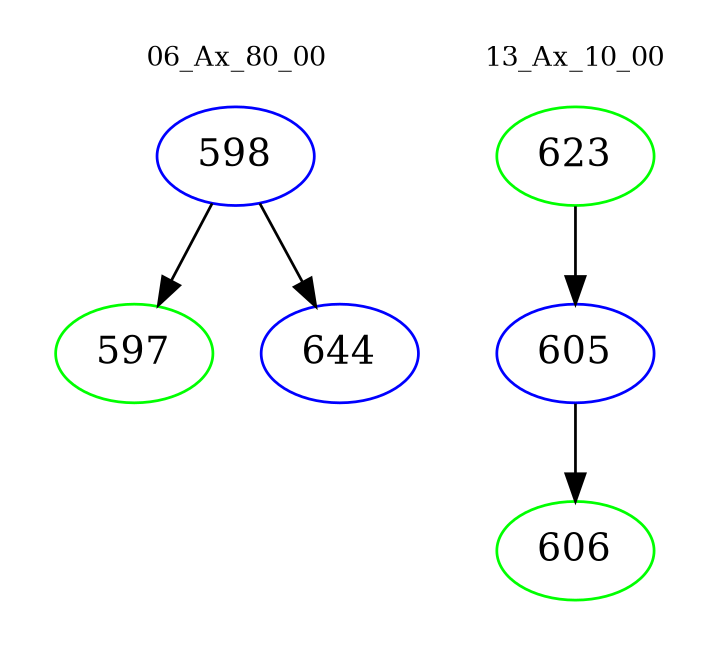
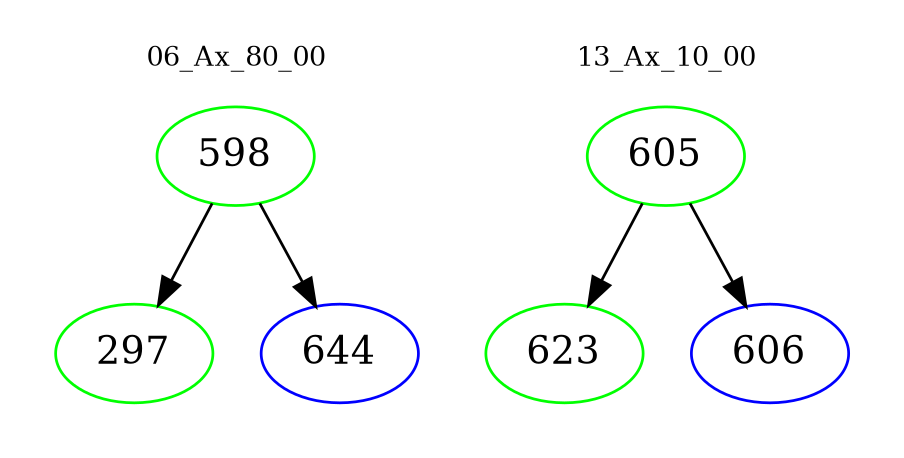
(236, 156) -> (236, 156)
(575, 241) -> (622, 242)
(134, 353) -> (134, 353)
(575, 353) -> (666, 156)
(575, 551) -> (770, 353)
